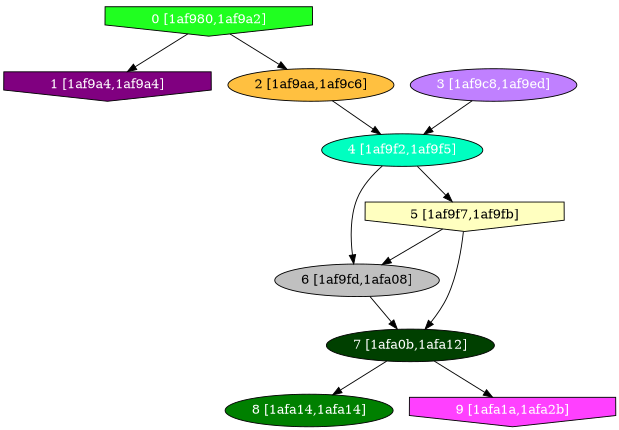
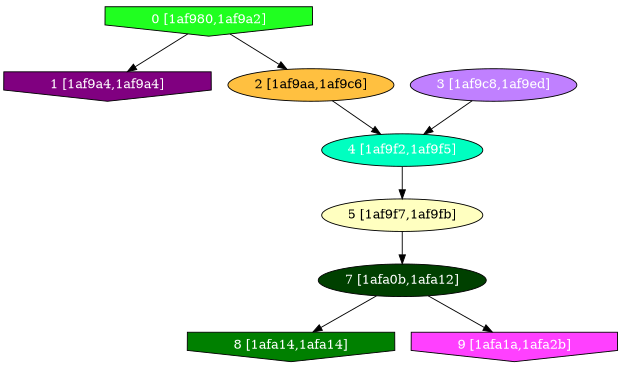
(465, 215) -> (402, 215)
(357, 280) -> none
(309, 410) -> (291, 345)
